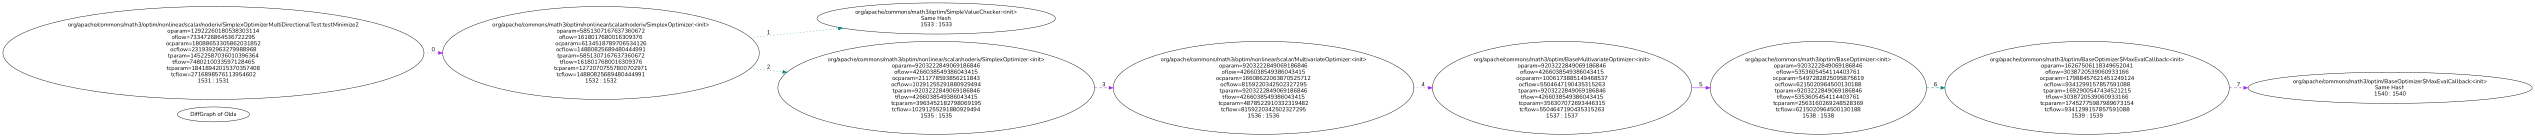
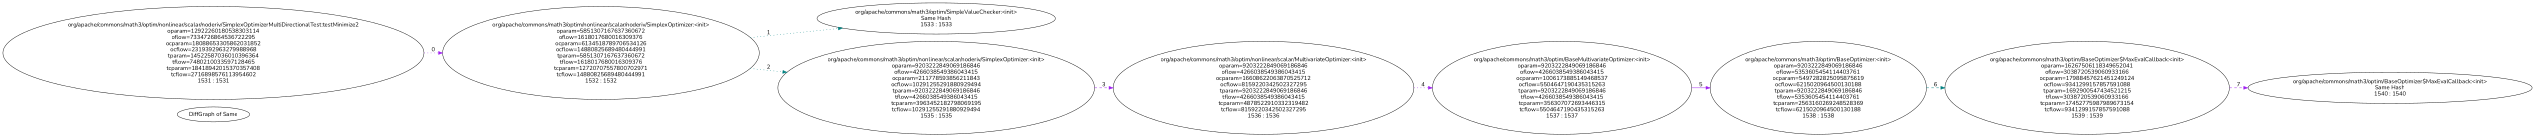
(213, 114) -> (213, 114)
